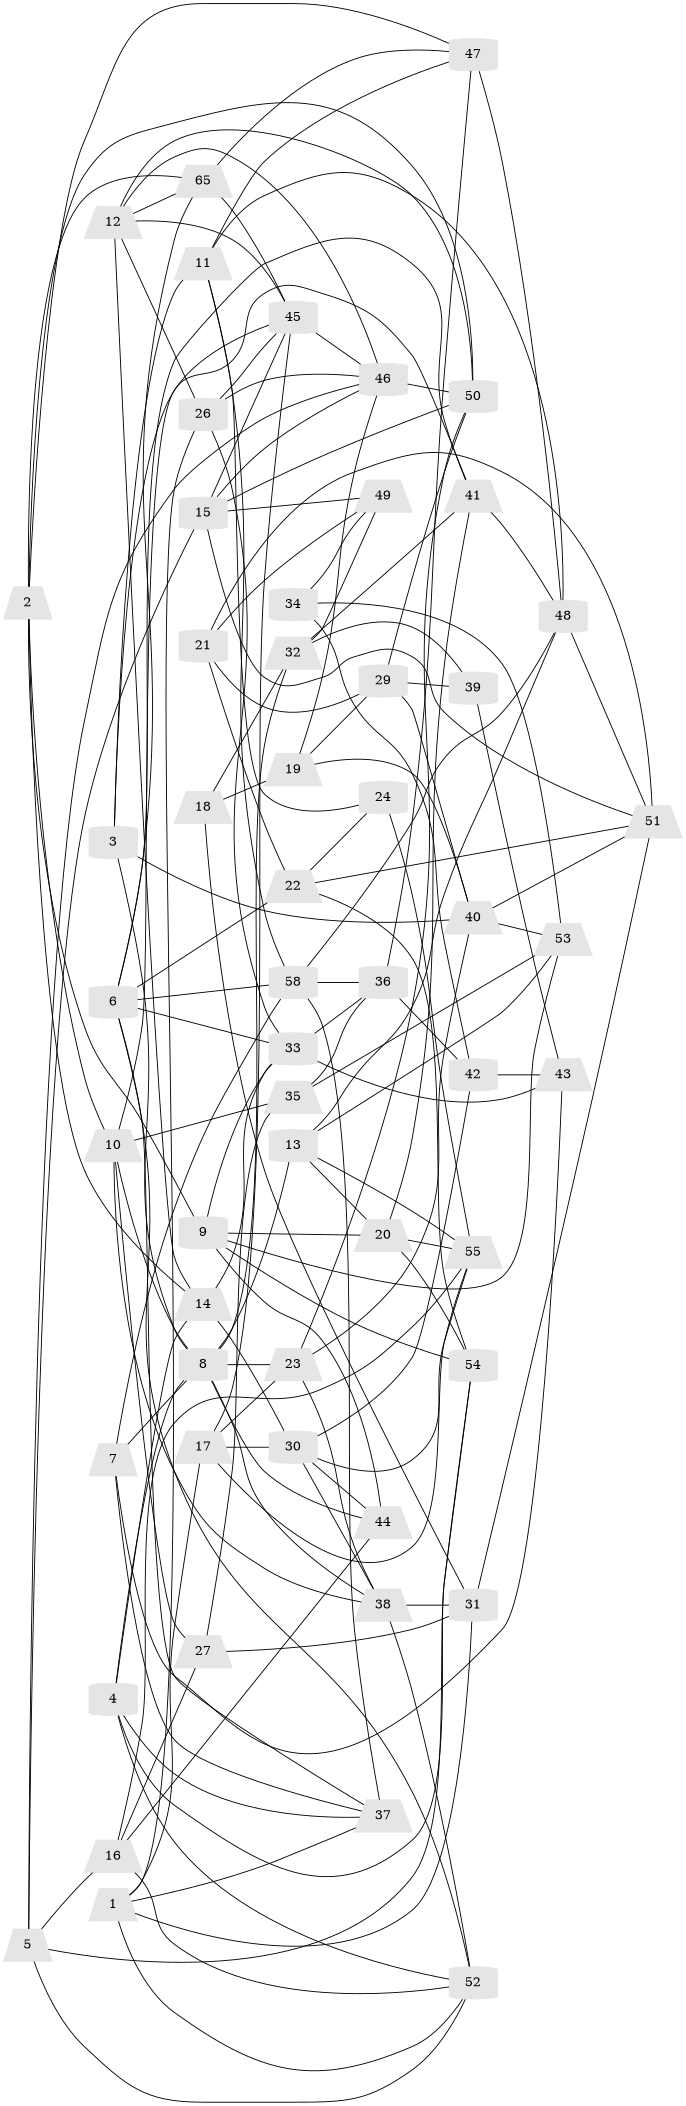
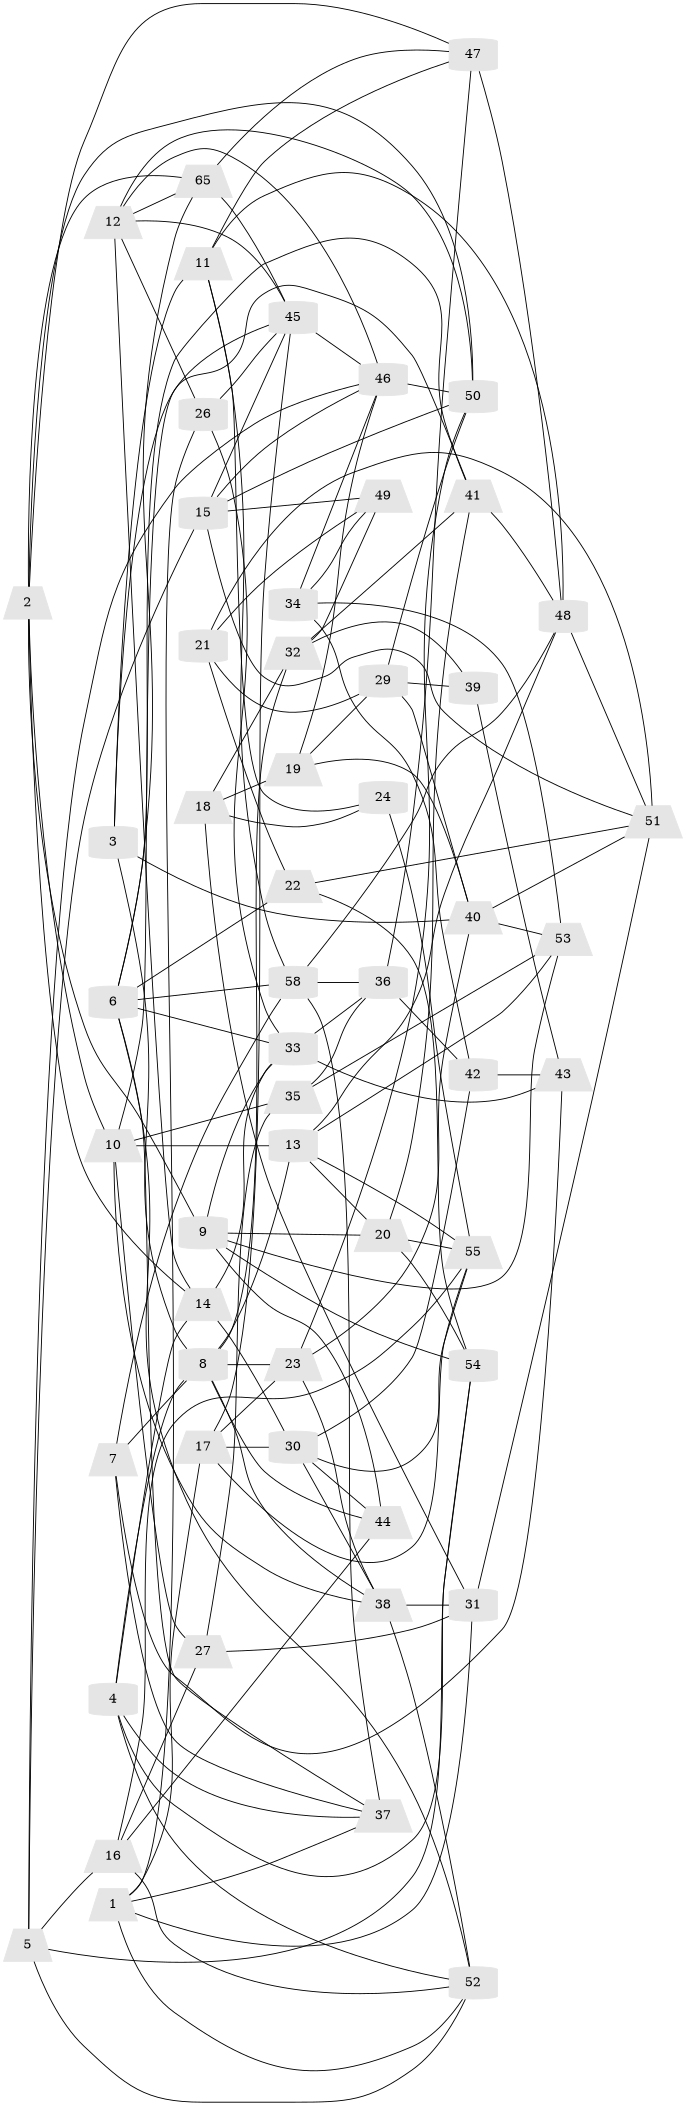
(293, 375) -> (338, 492)
(338, 842) -> (295, 827)
(137, 1235) -> (206, 1146)
